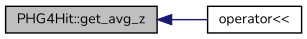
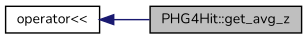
(190, 20) -> (132, 20)
